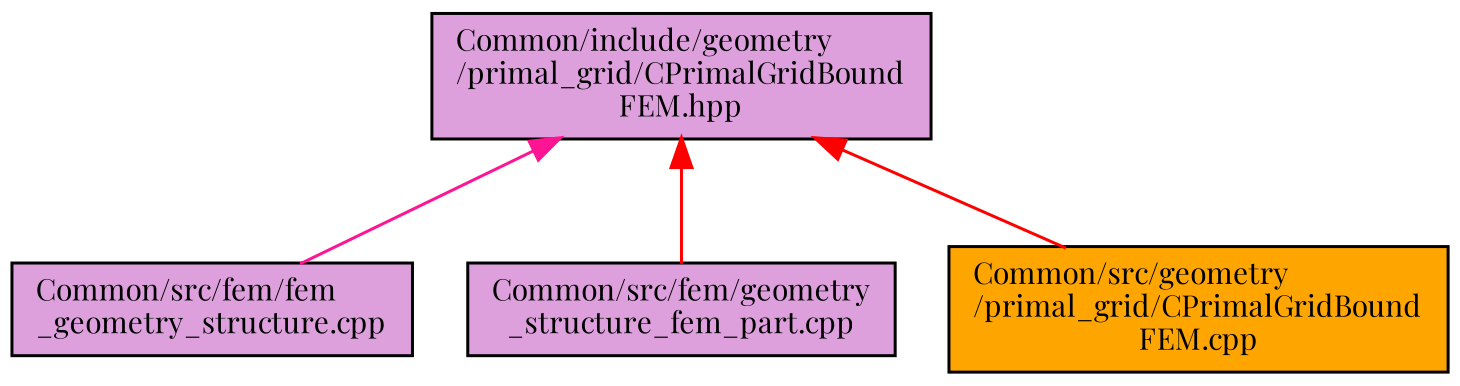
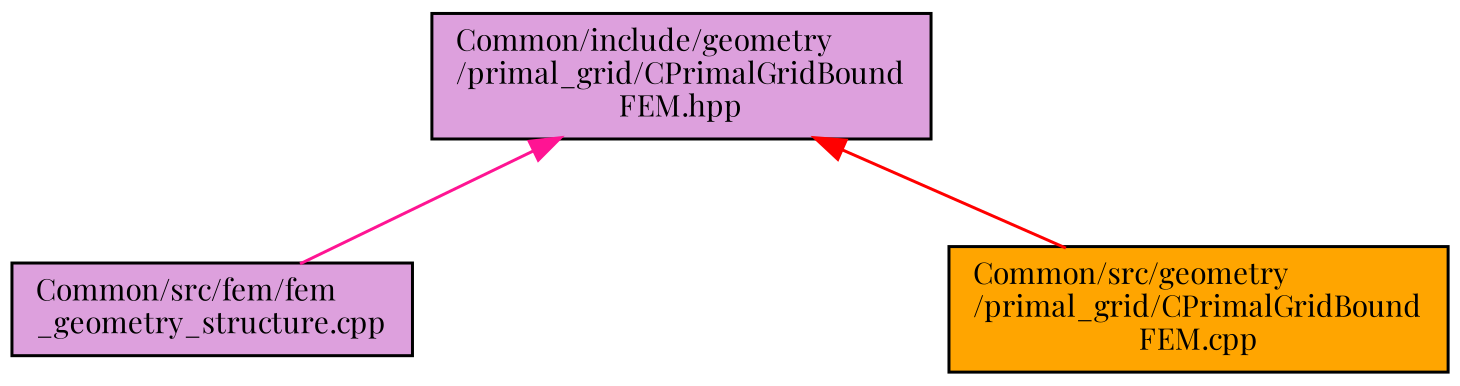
(681, 309) -> none
